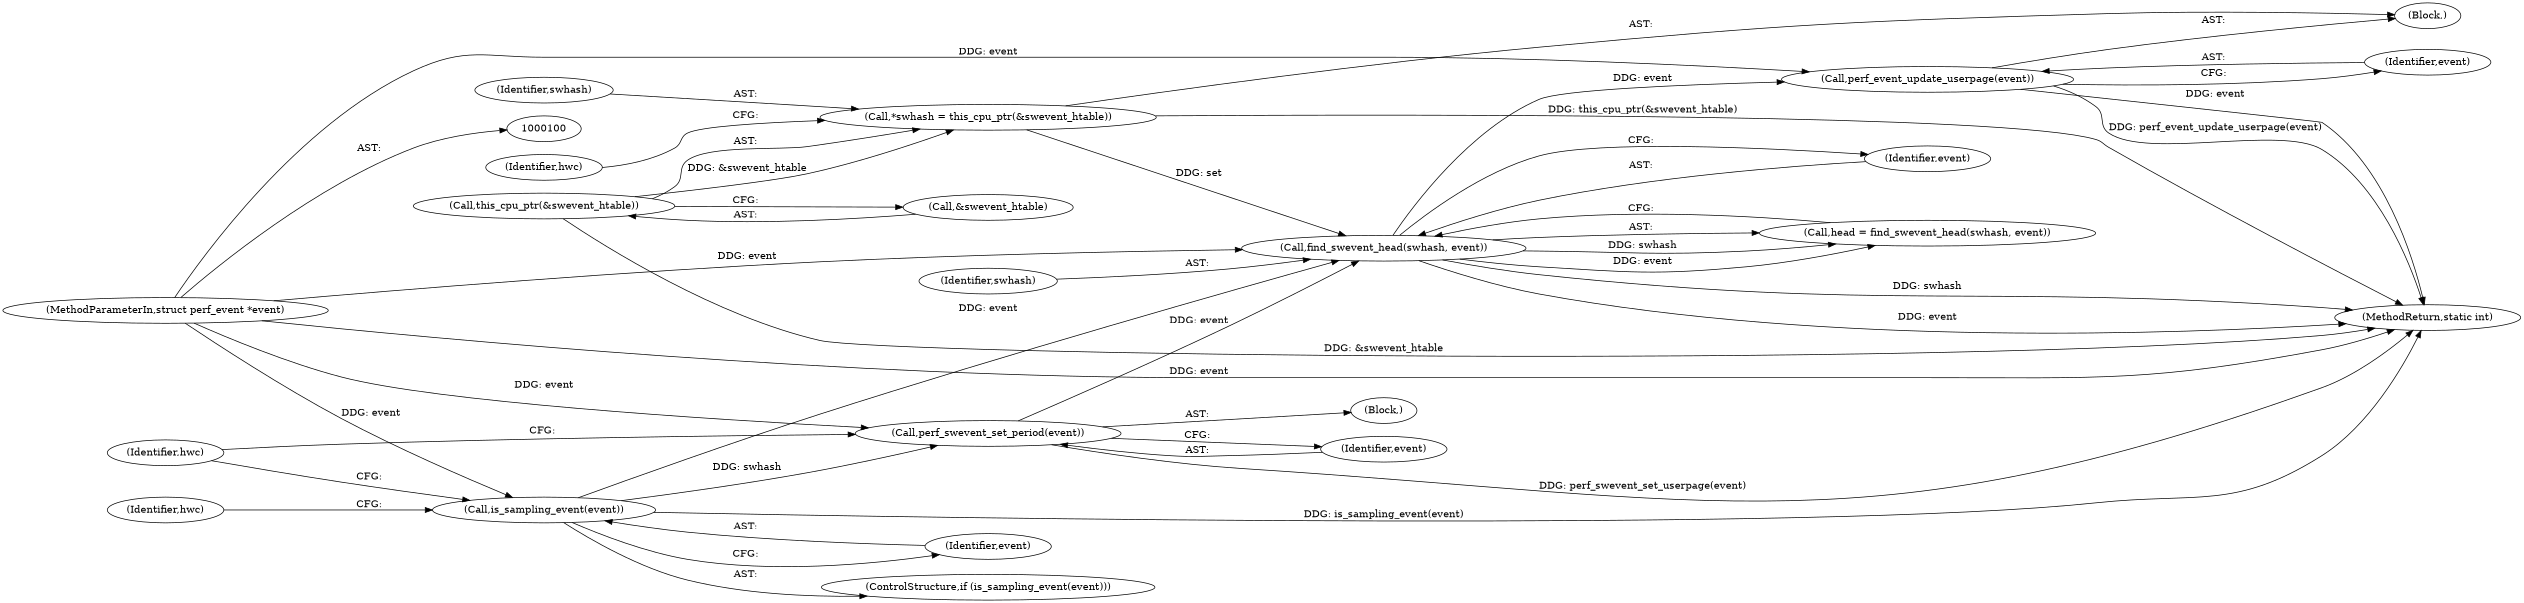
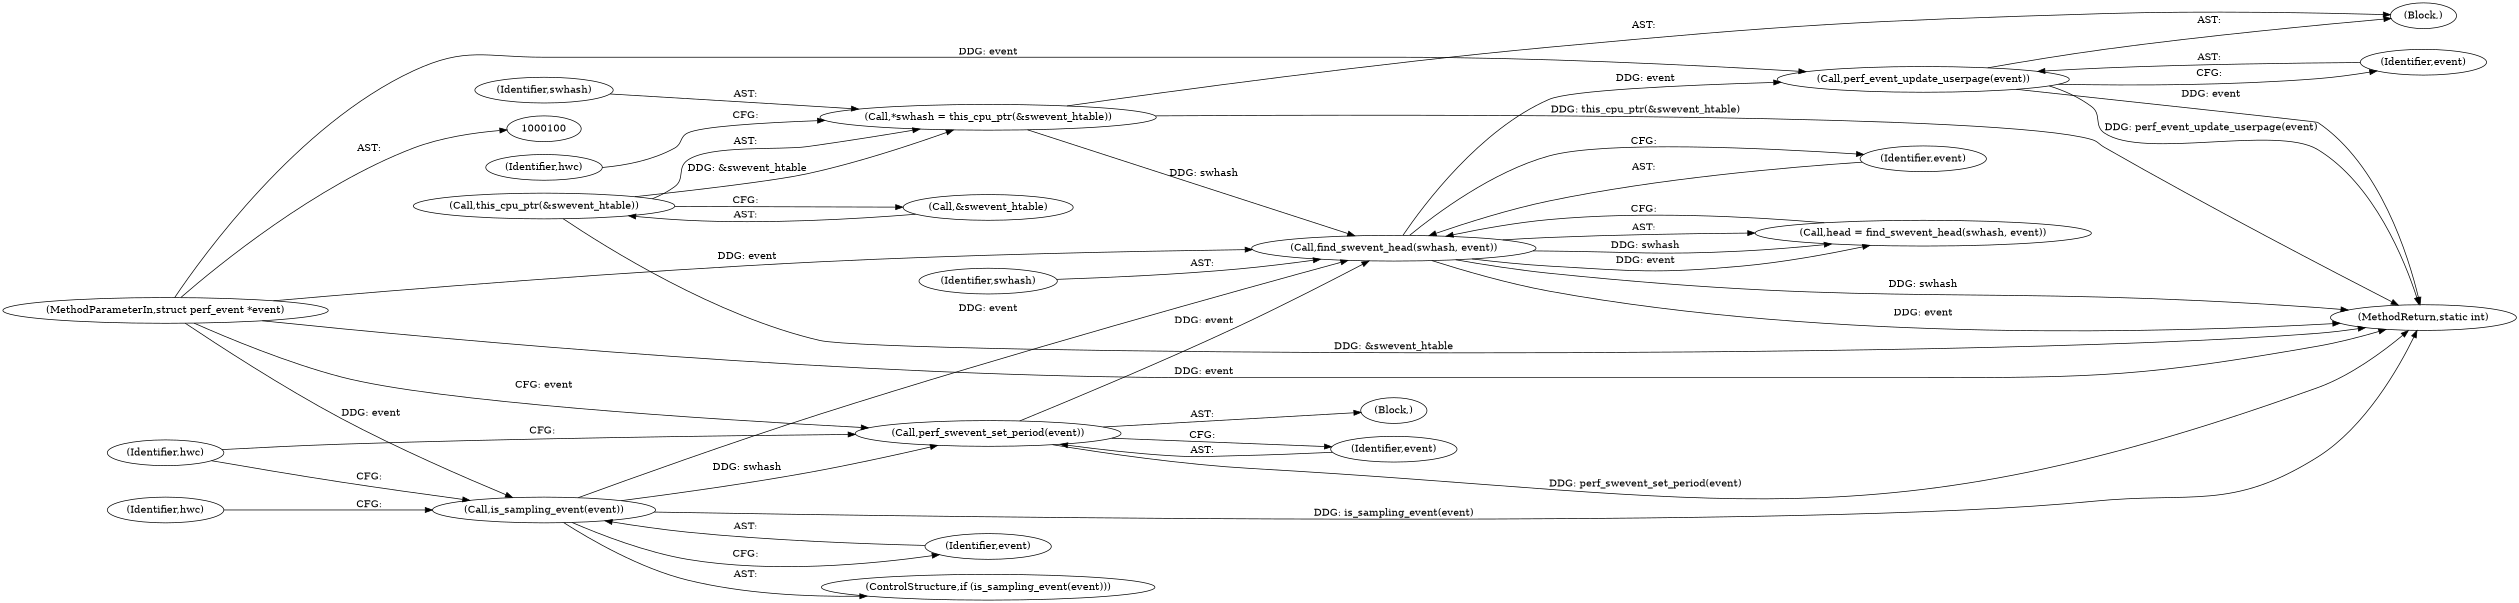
(1199, 173) -> (1204, 173)
(544, 385) -> (544, 385)
(1643, 486) -> (1646, 484)
